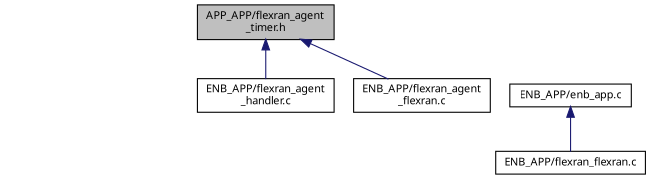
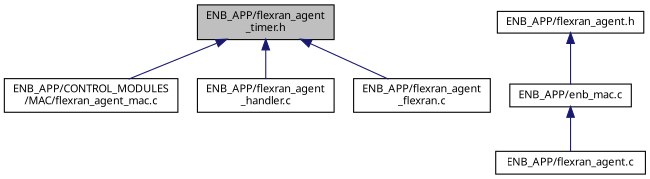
(266, 22) -> (266, 22)
none -> (571, 22)
none -> (91, 95)
(571, 95) -> (571, 95)
(571, 163) -> (571, 163)
